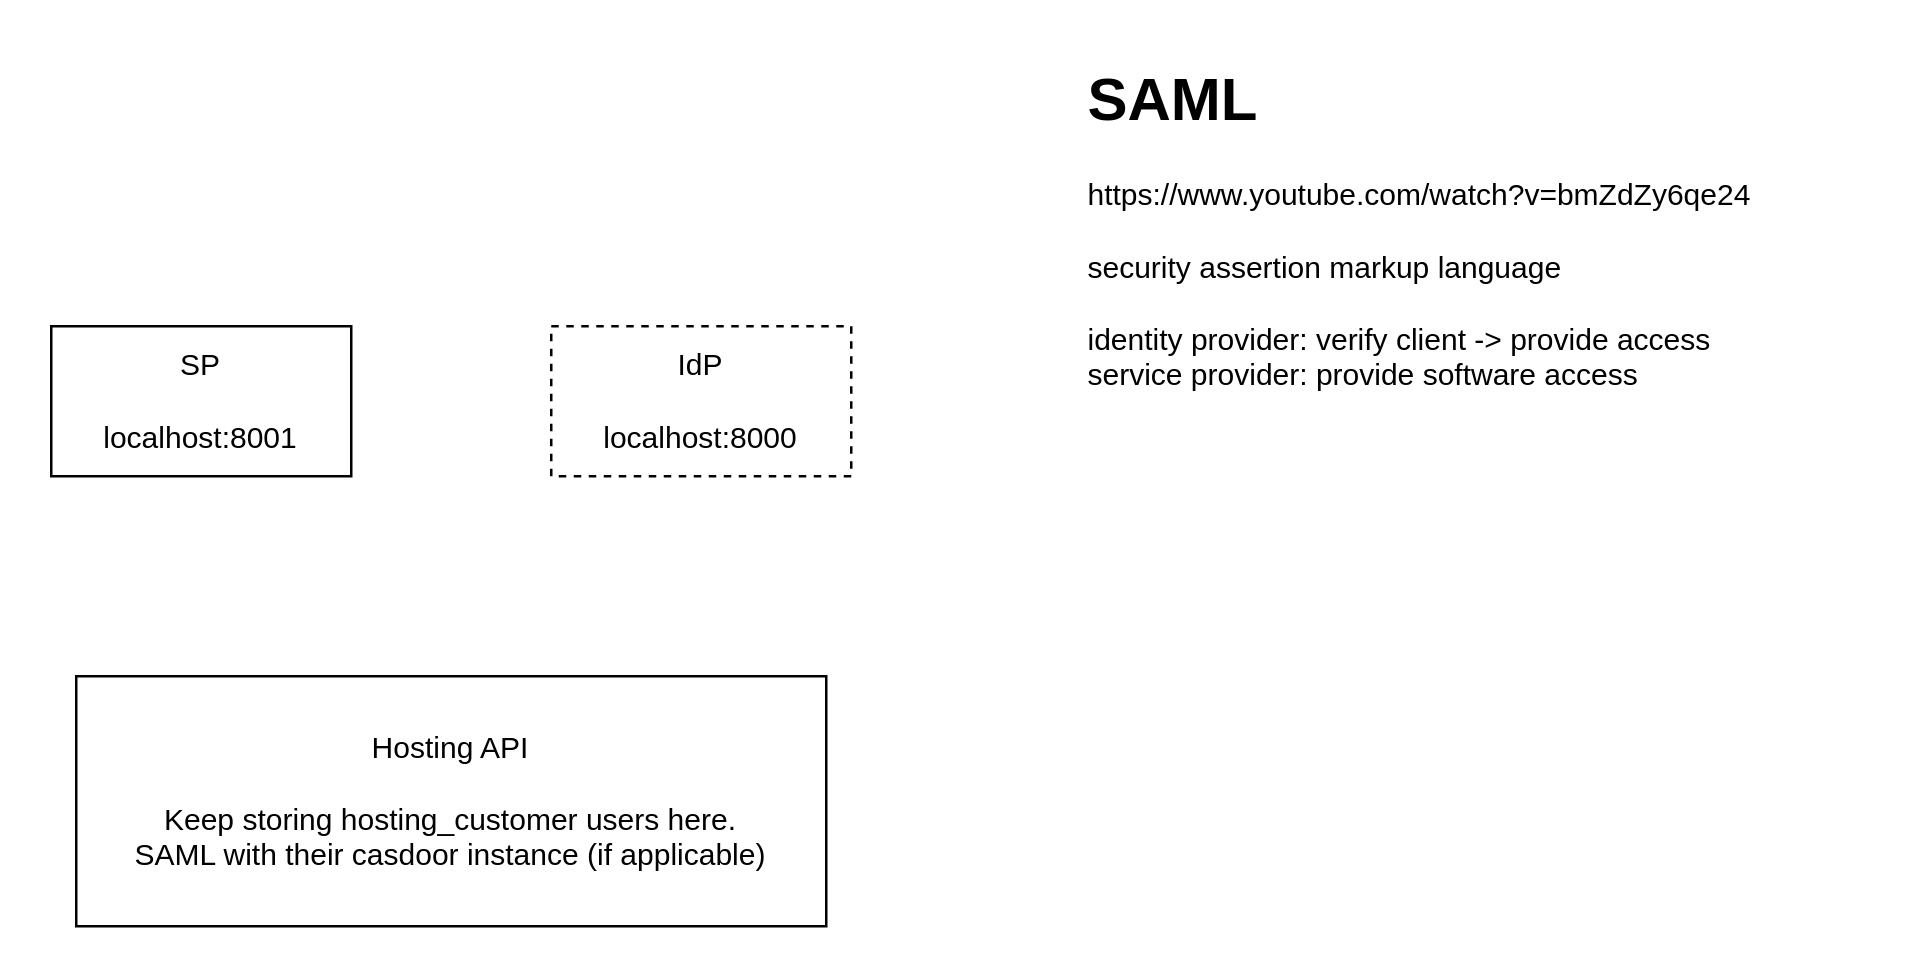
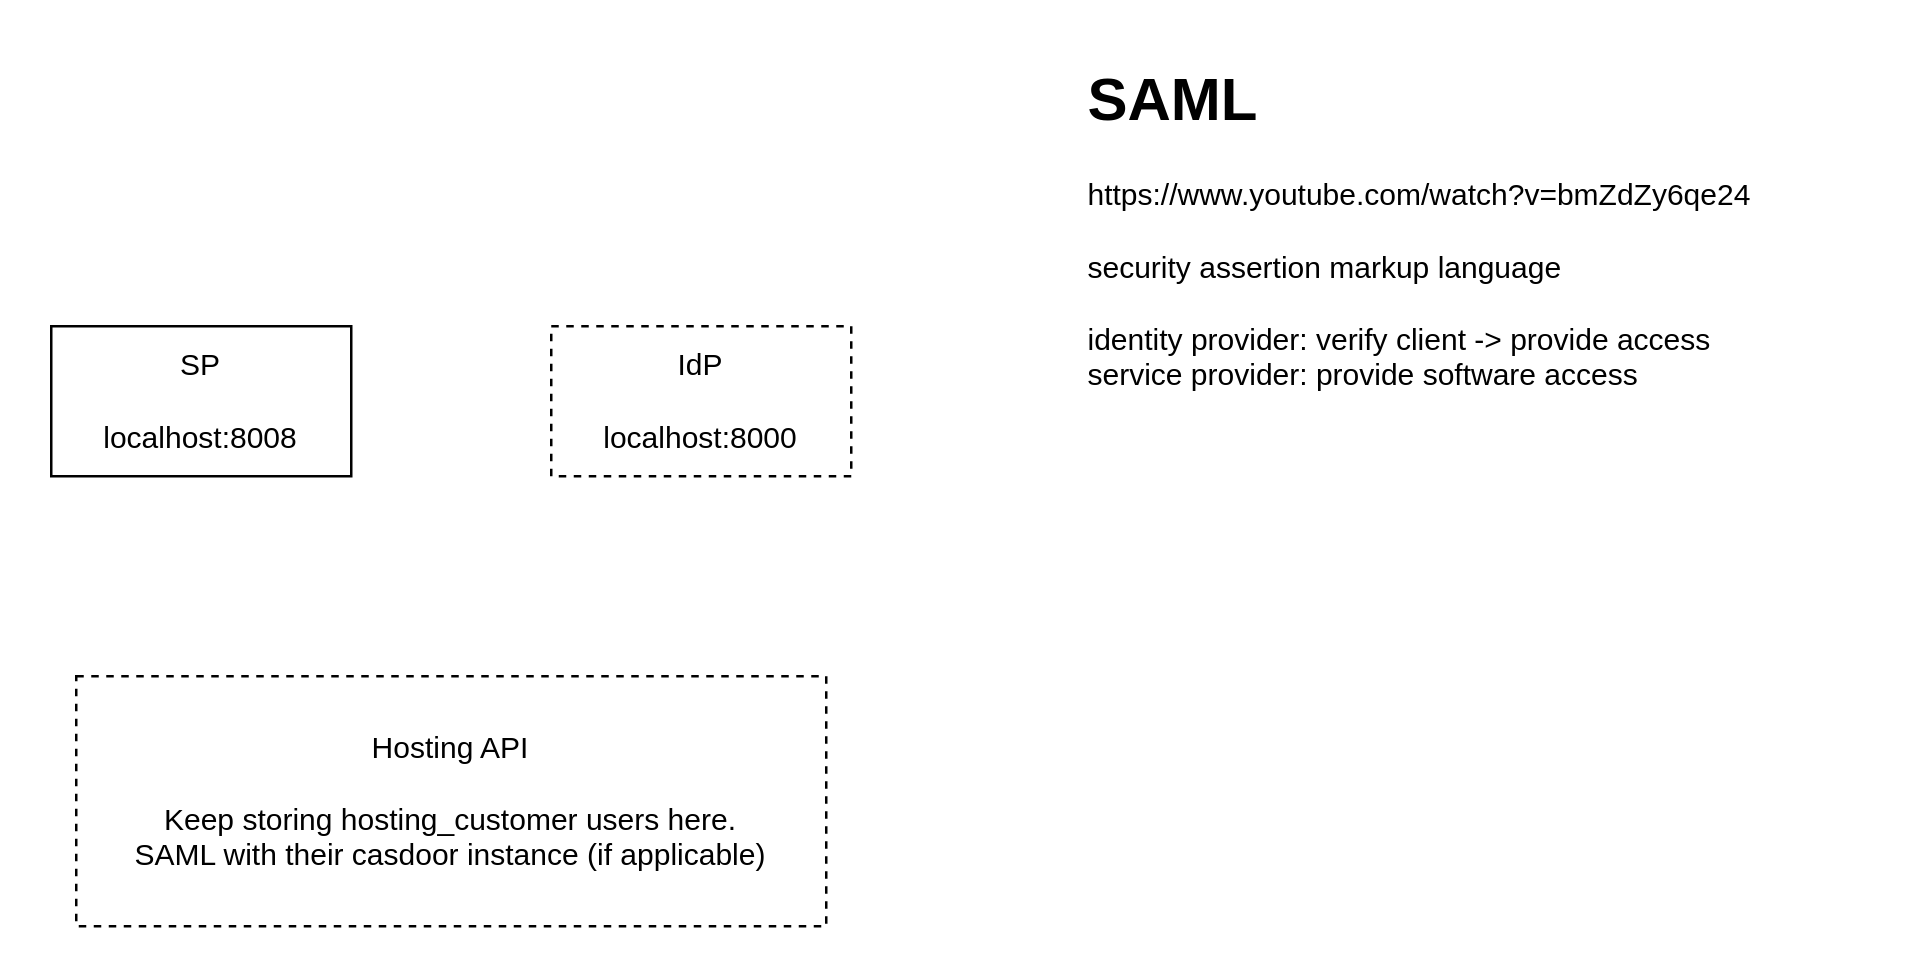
(201, 401) -> (201, 401)
(451, 801) -> (451, 801)
